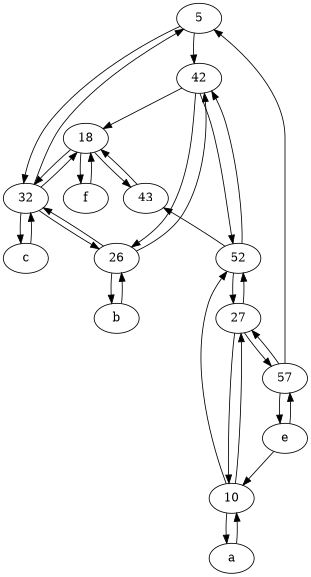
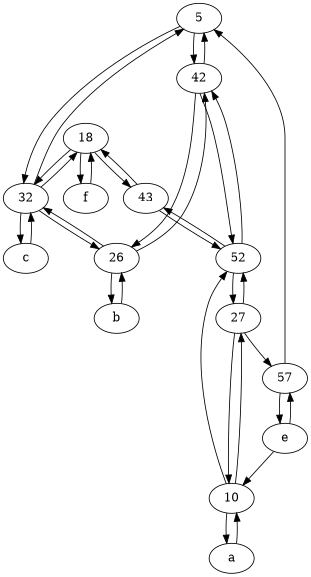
(146, 106) -> (205, 52)
none -> (186, 228)
(269, 350) -> none
